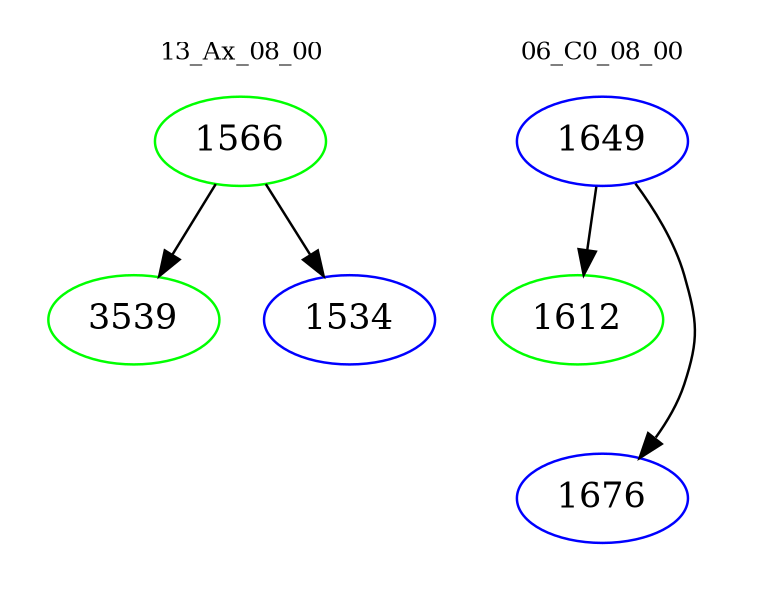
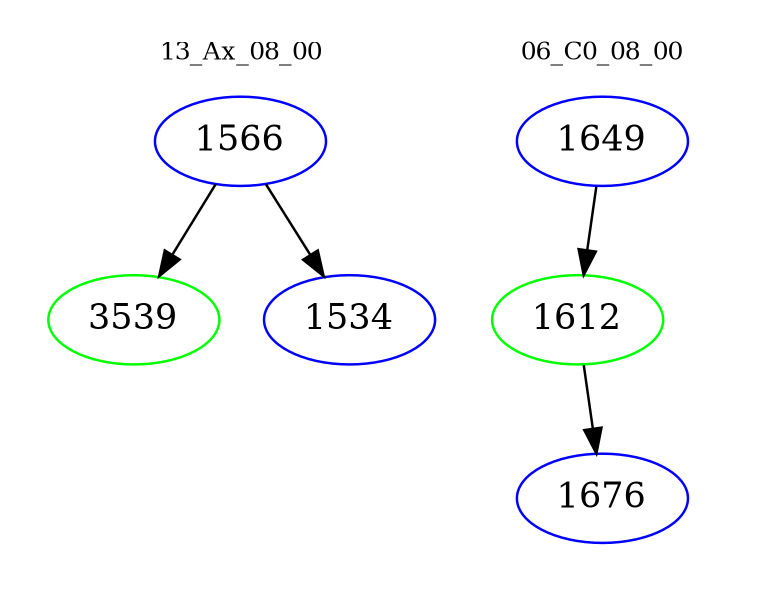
(240, 141) -> (240, 141)
(692, 308) -> (588, 397)
